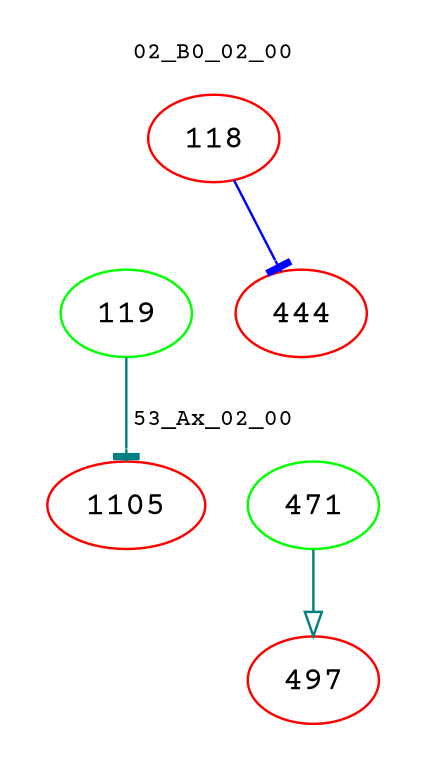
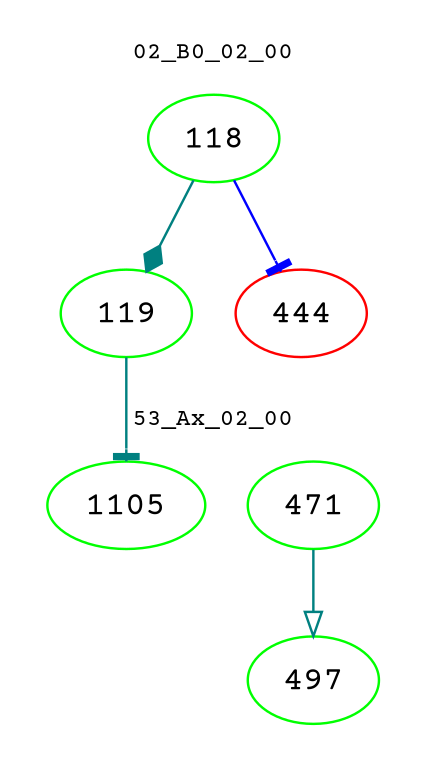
(214, 138) -> (214, 138)
none -> (177, 213)
(126, 505) -> (126, 505)
(313, 680) -> (313, 680)
